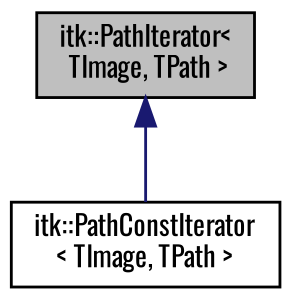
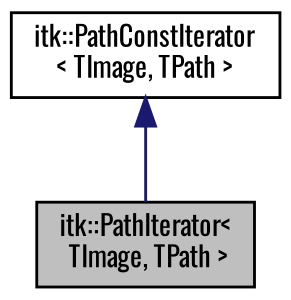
(146, 164) -> (146, 164)
